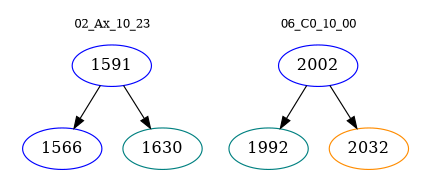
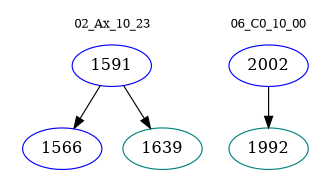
(163, 149) -> (163, 149)
(369, 149) -> none
